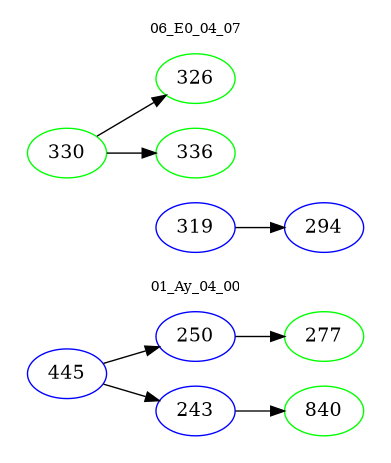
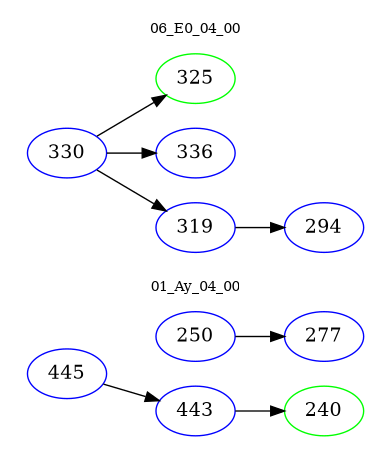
(196, 30) -> (196, 30)
(196, 79) -> (196, 79)
(67, 153) -> (67, 153)
(196, 153) -> (196, 153)
none -> (125, 187)
(324, 337) -> (324, 337)
(125, 357) -> none
(196, 411) -> (196, 411)
(324, 411) -> (324, 411)
